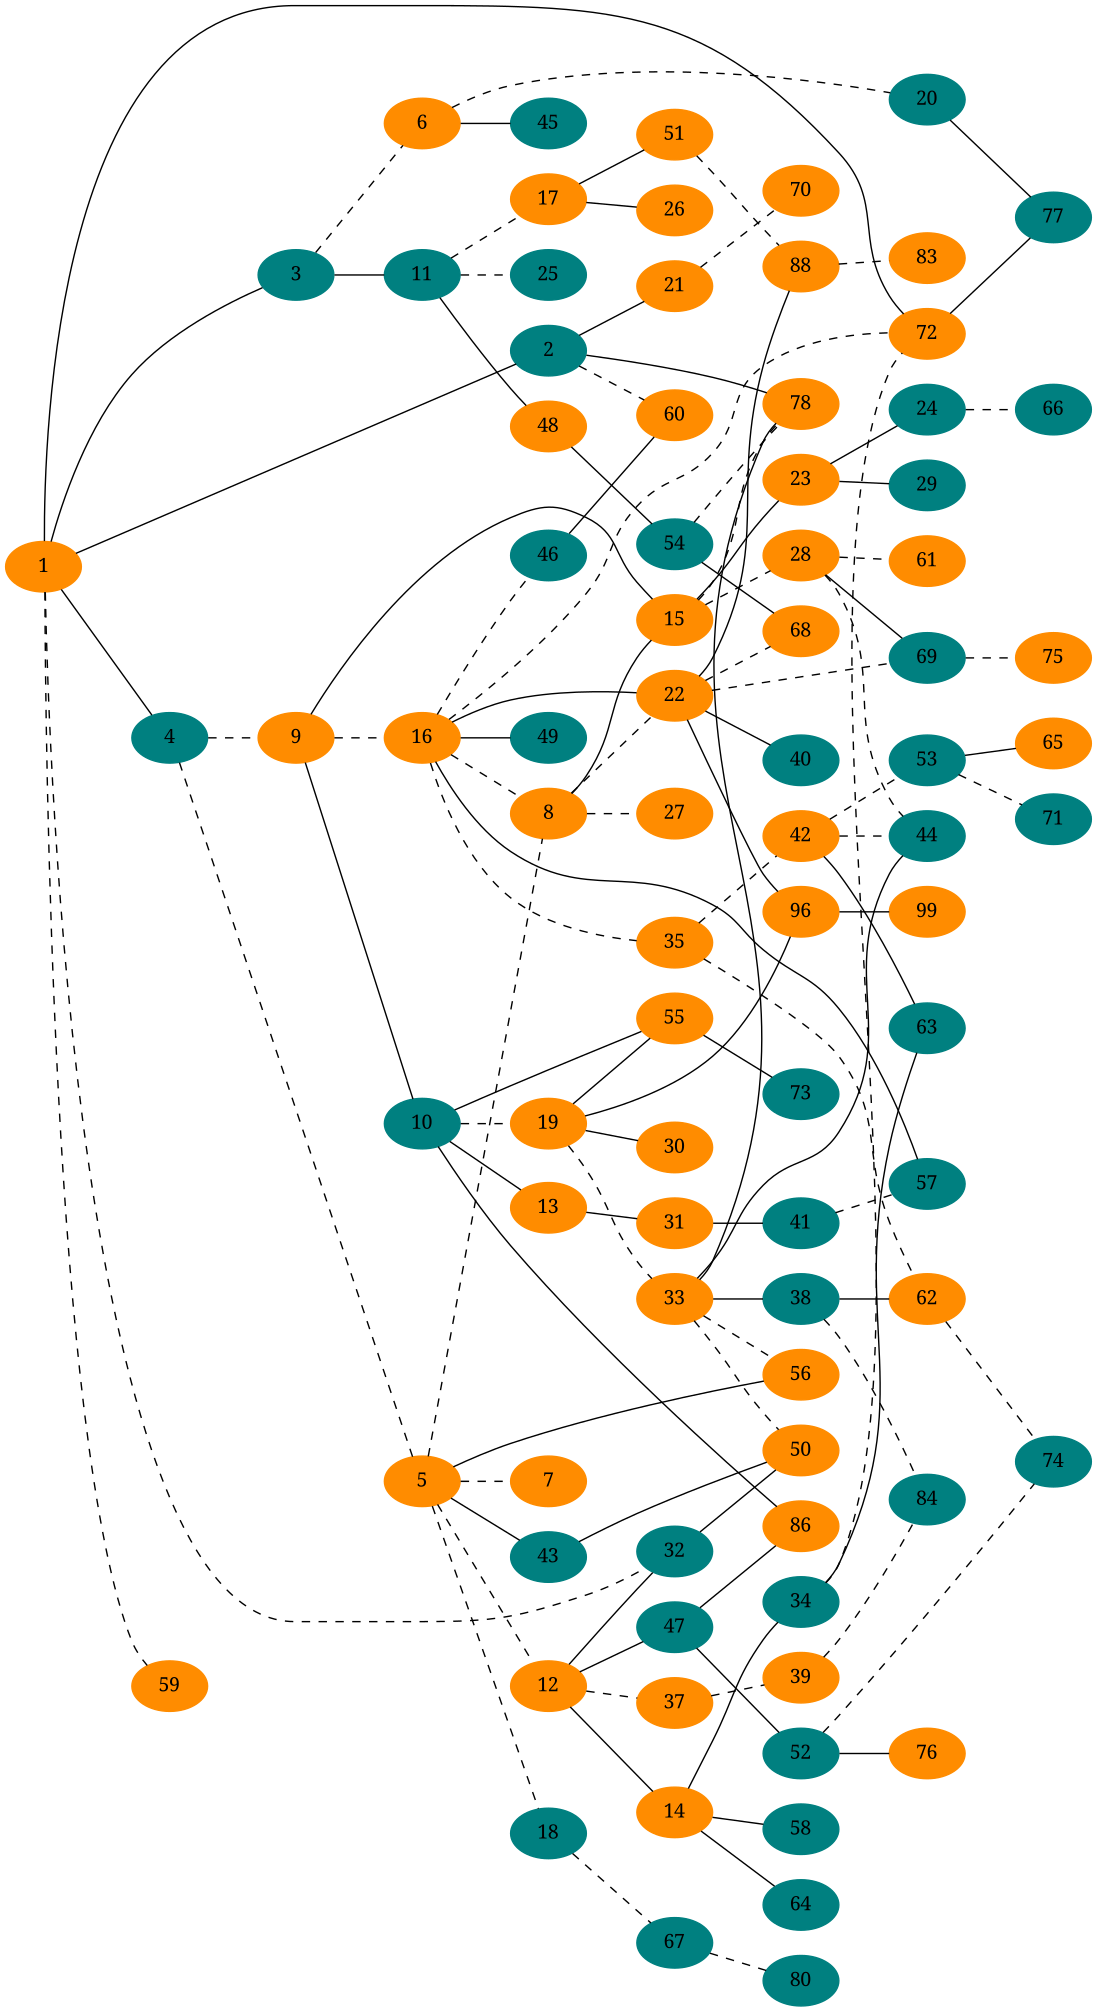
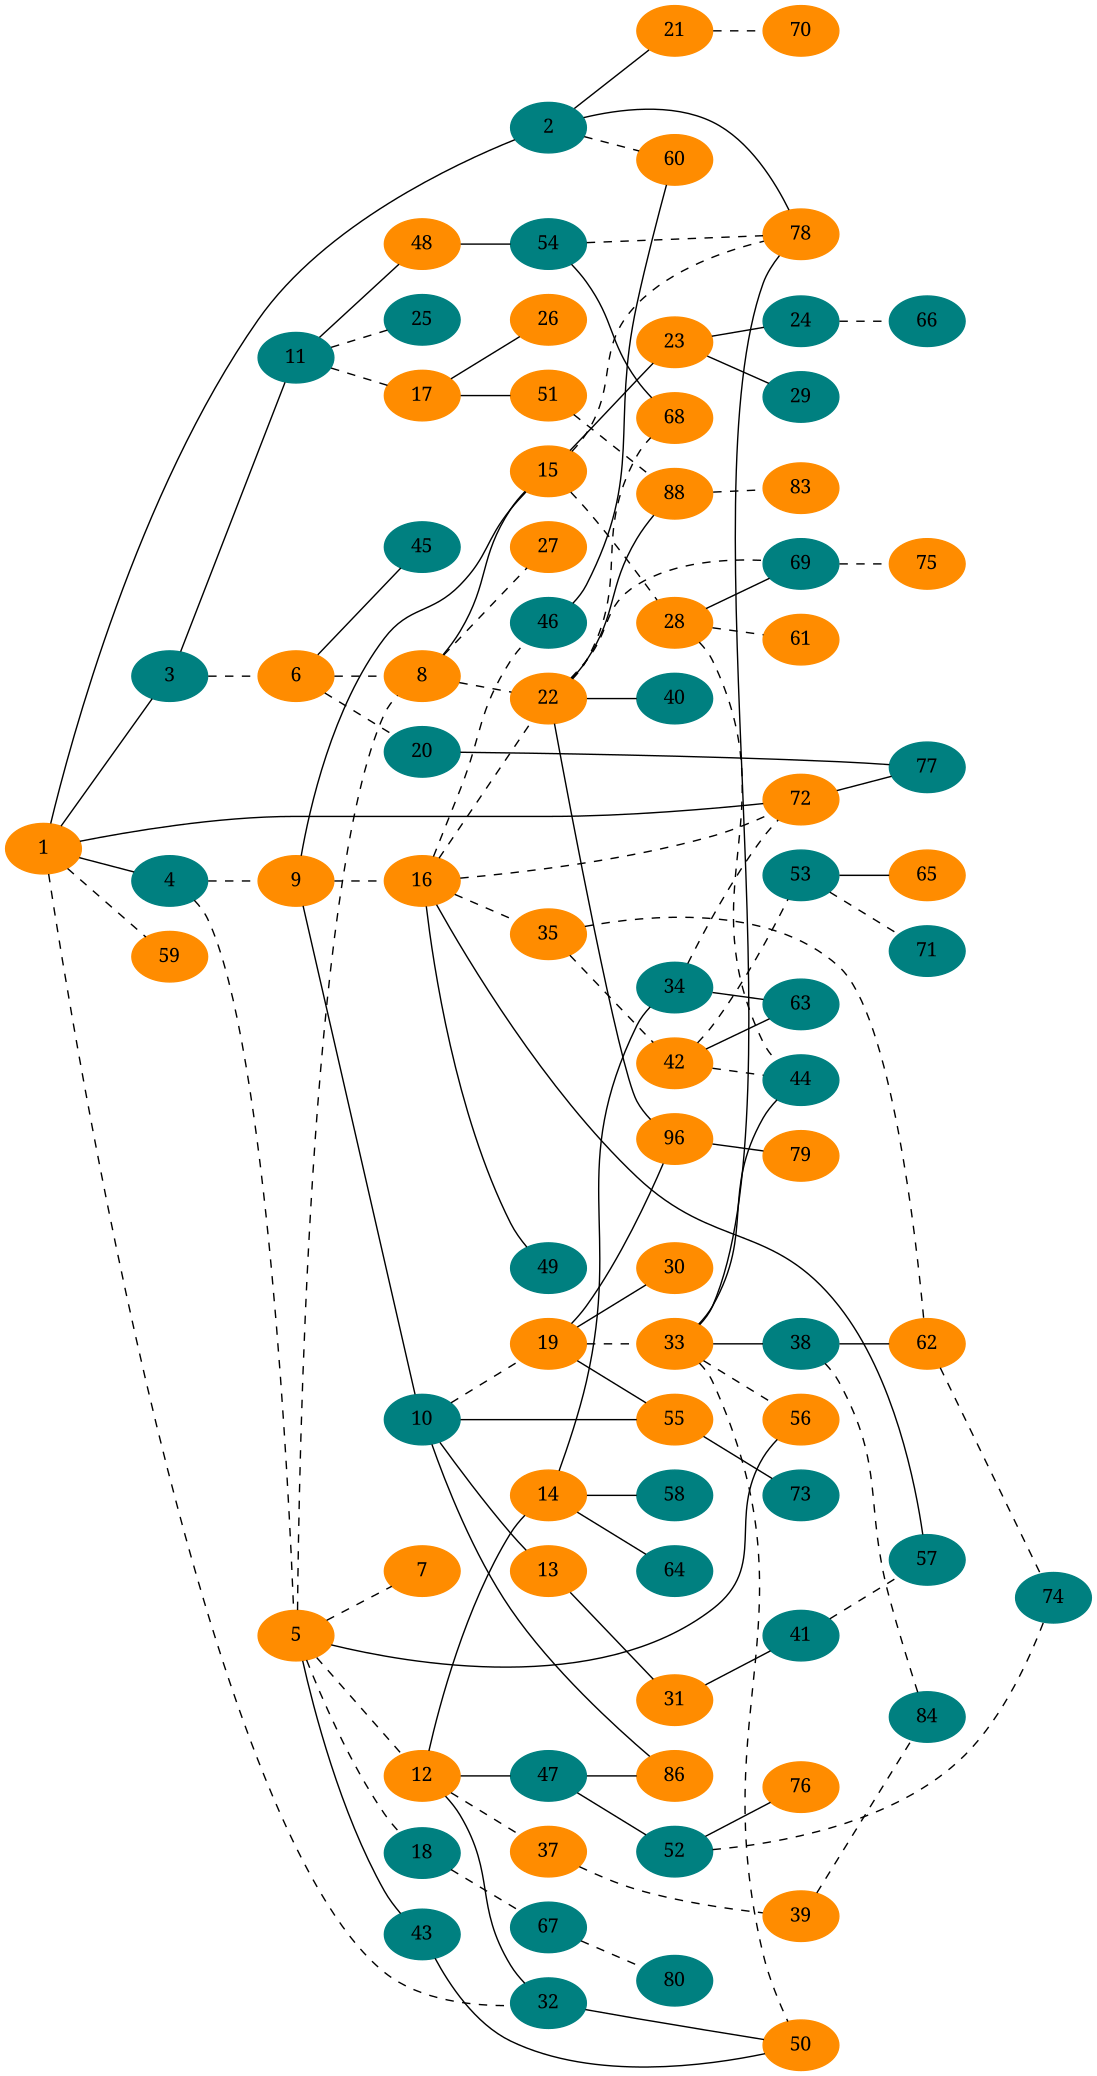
(542, 695) -> (485, 790)
(485, 776) -> (351, 676)
(927, 912) -> (801, 1156)
